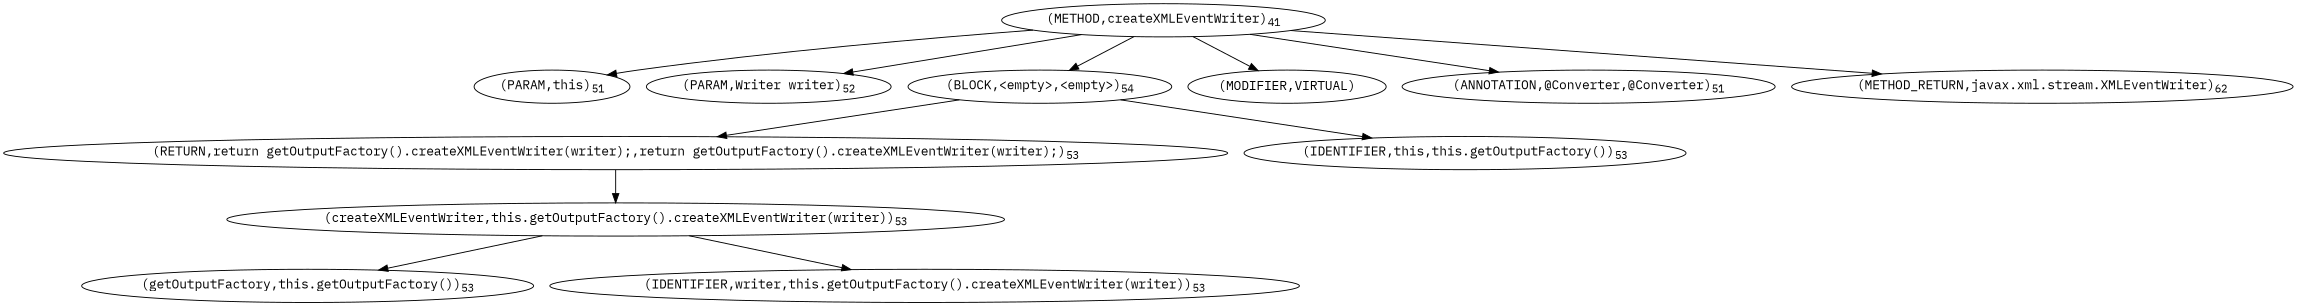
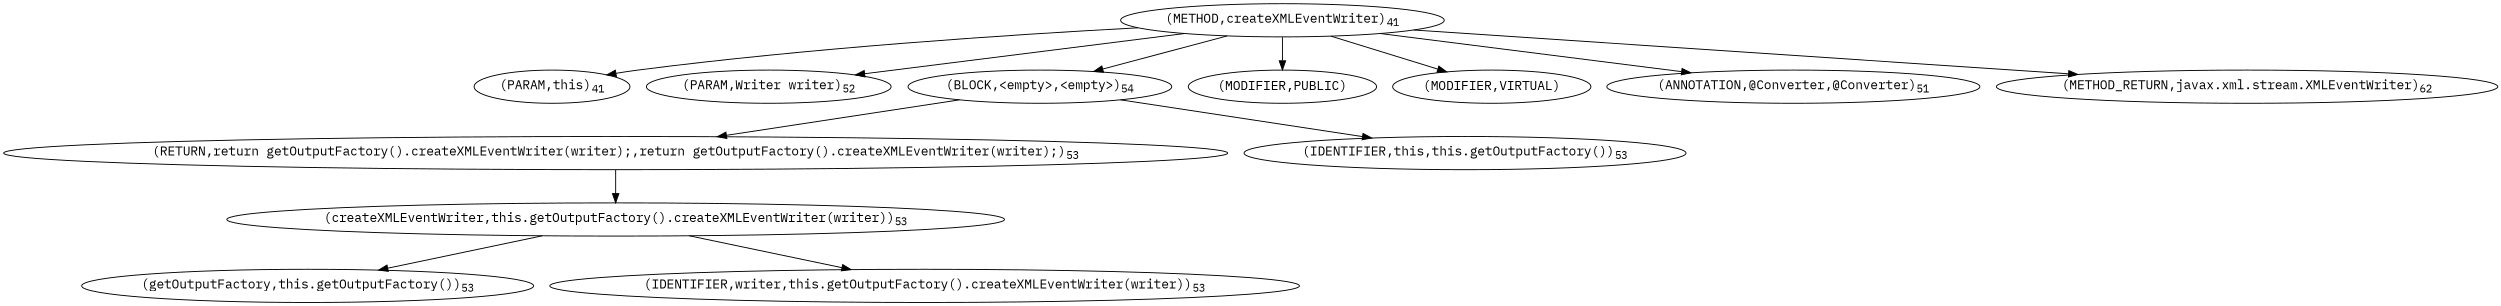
(598, 85) -> (598, 85)
none -> (1282, 87)
